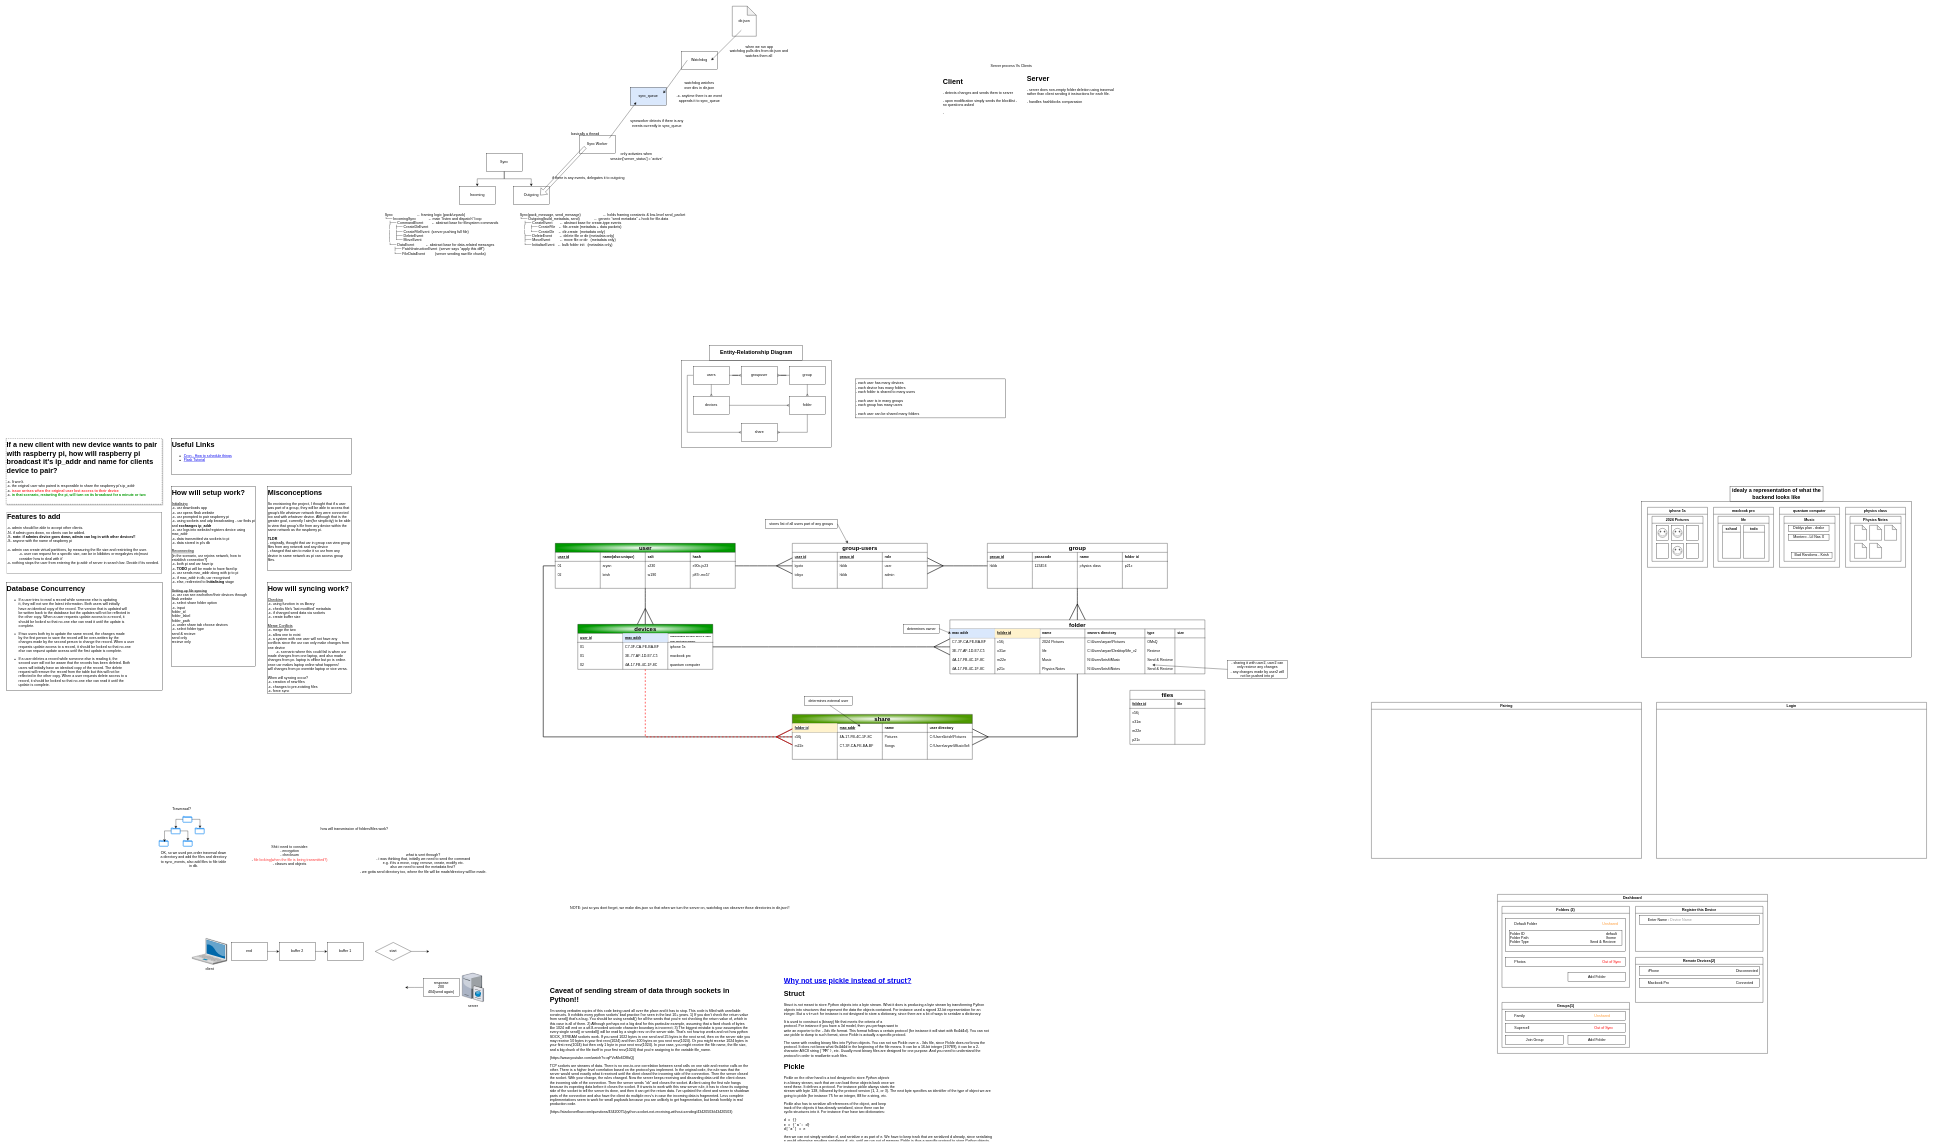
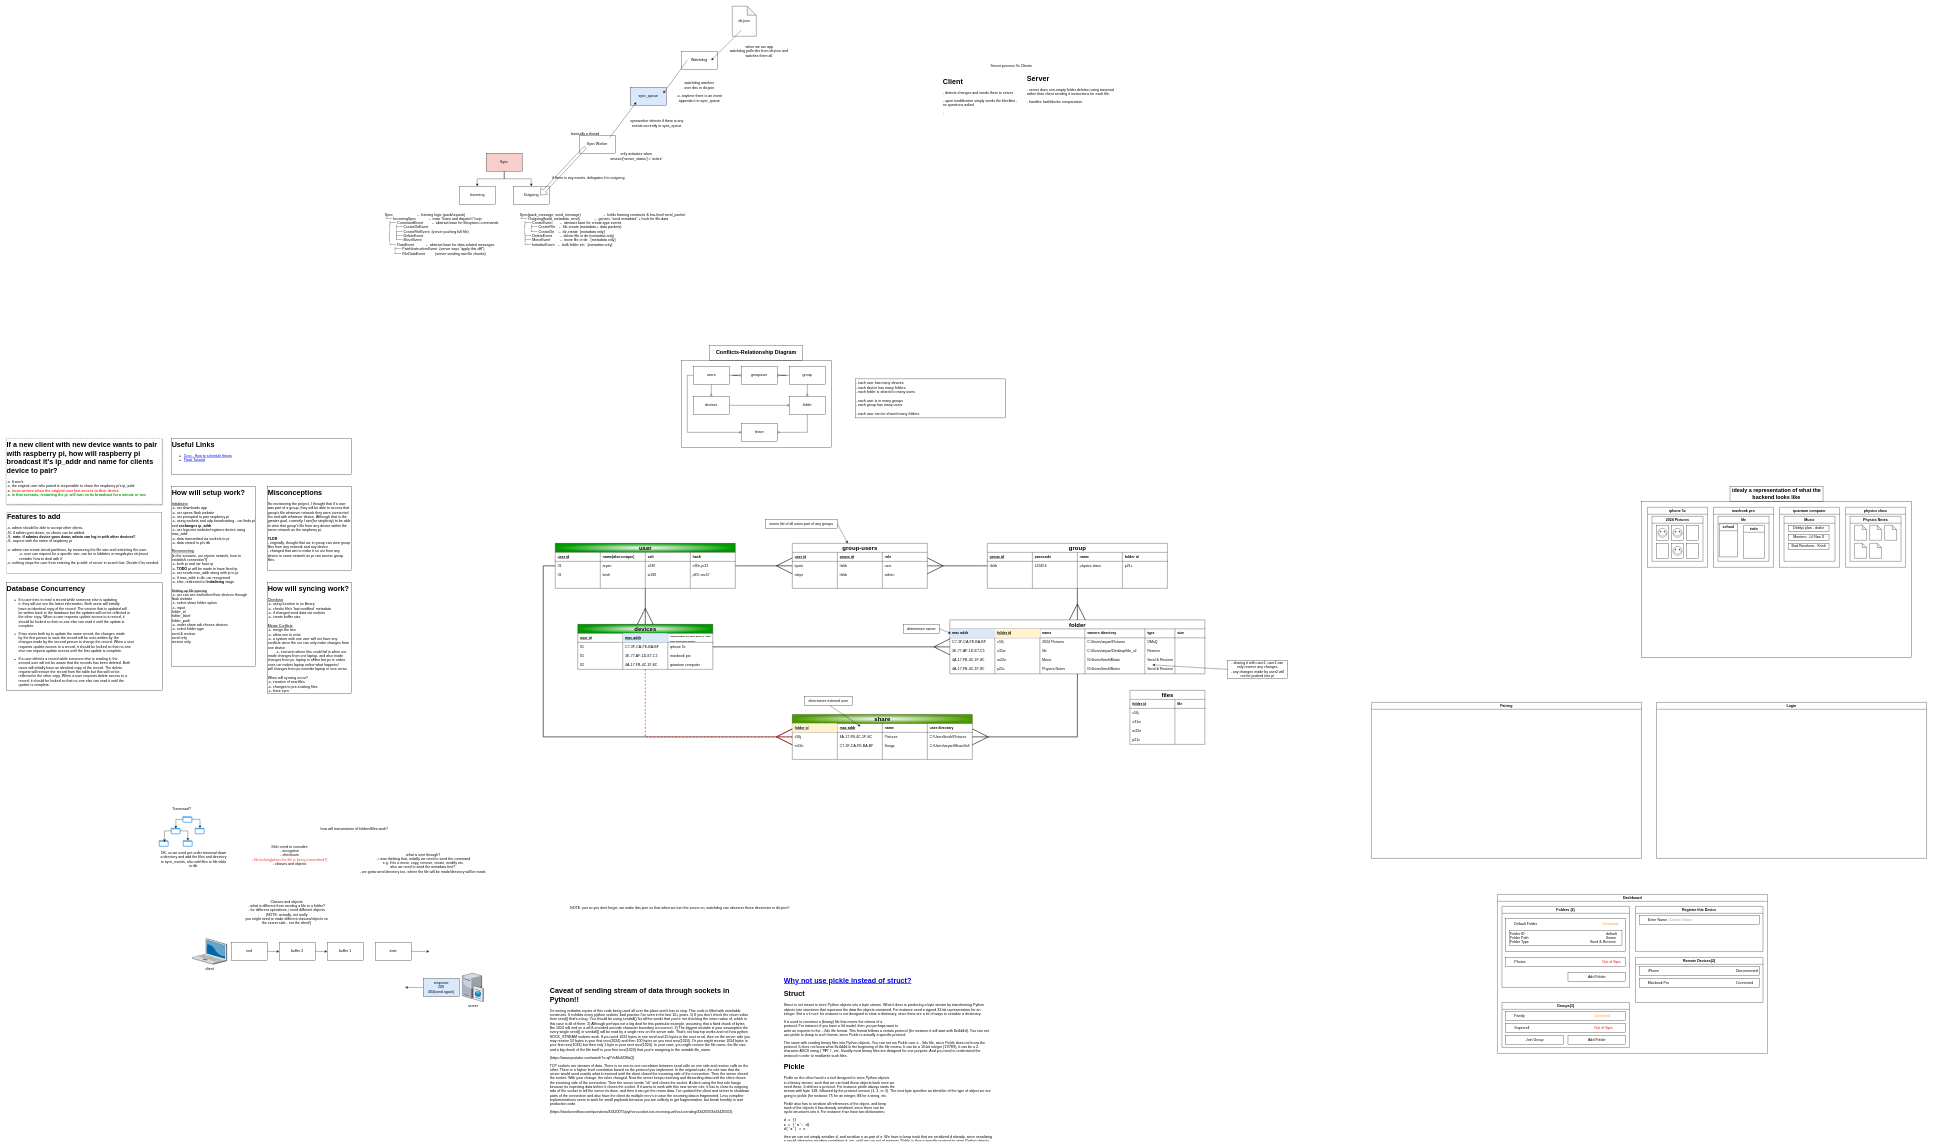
(504, 162) -> (504, 162)
(756, 353) -> (756, 353)
(1731, 542) -> (1728, 540)
(1811, 555) -> (1808, 546)
none -> (287, 912)
(393, 951) -> (393, 951)
(441, 987) -> (441, 987)
